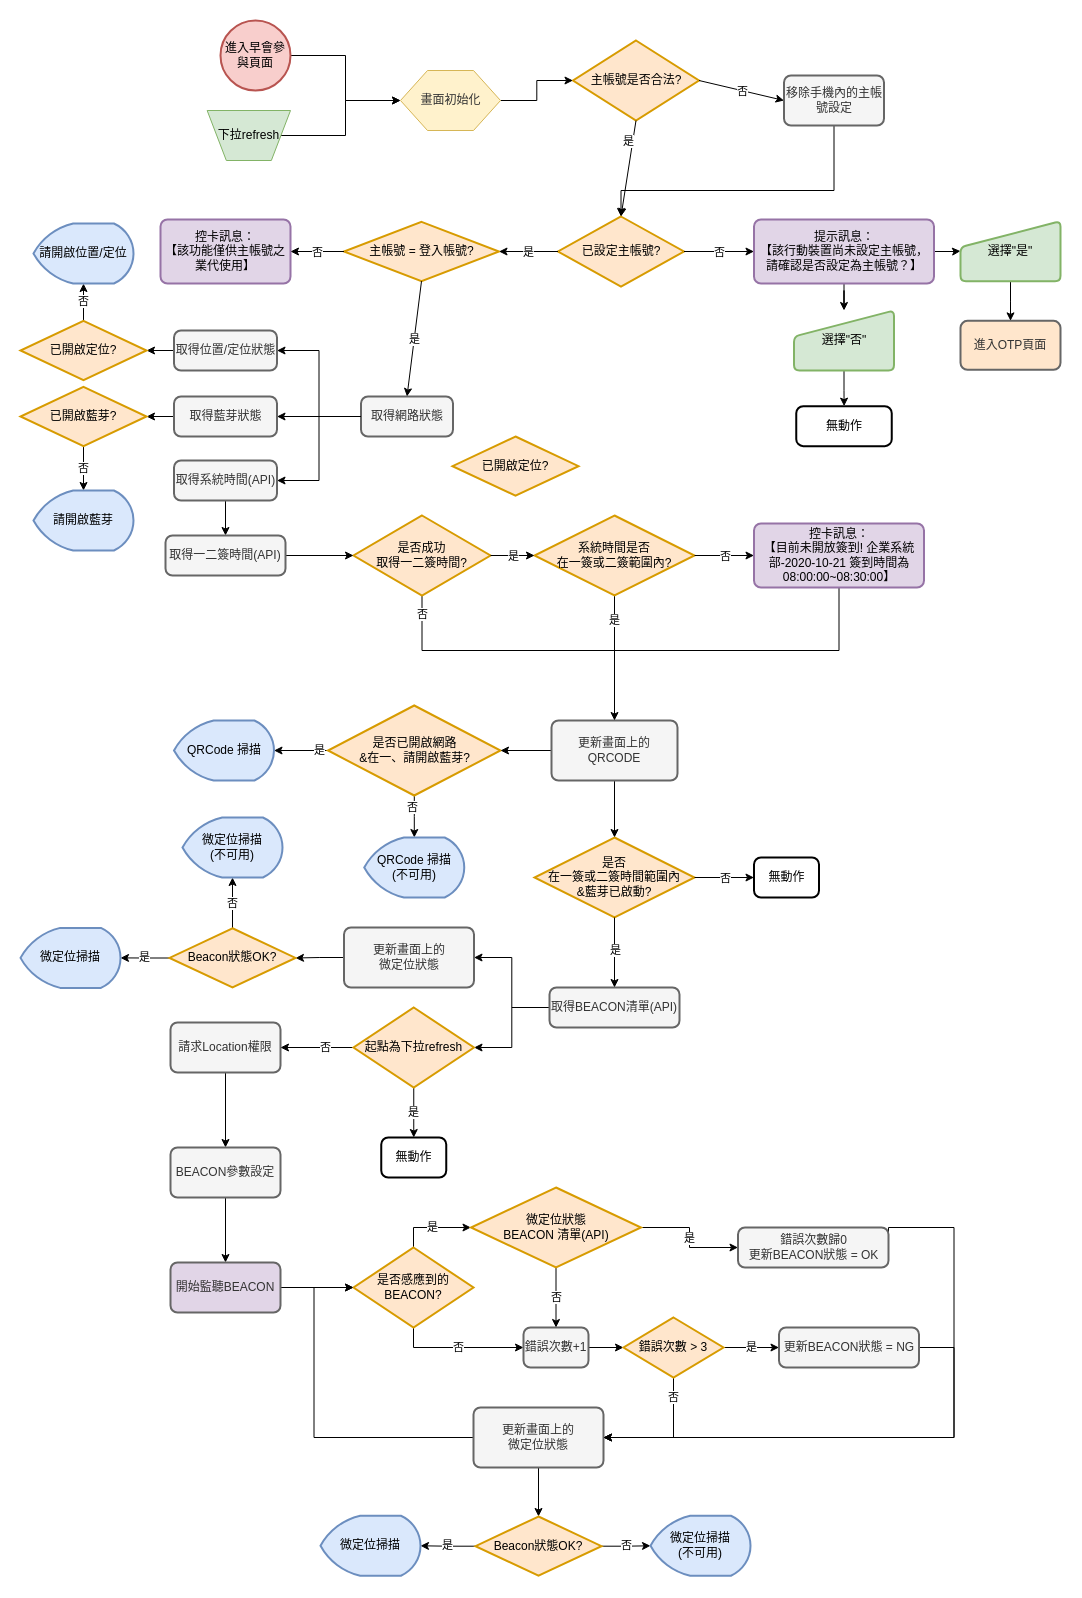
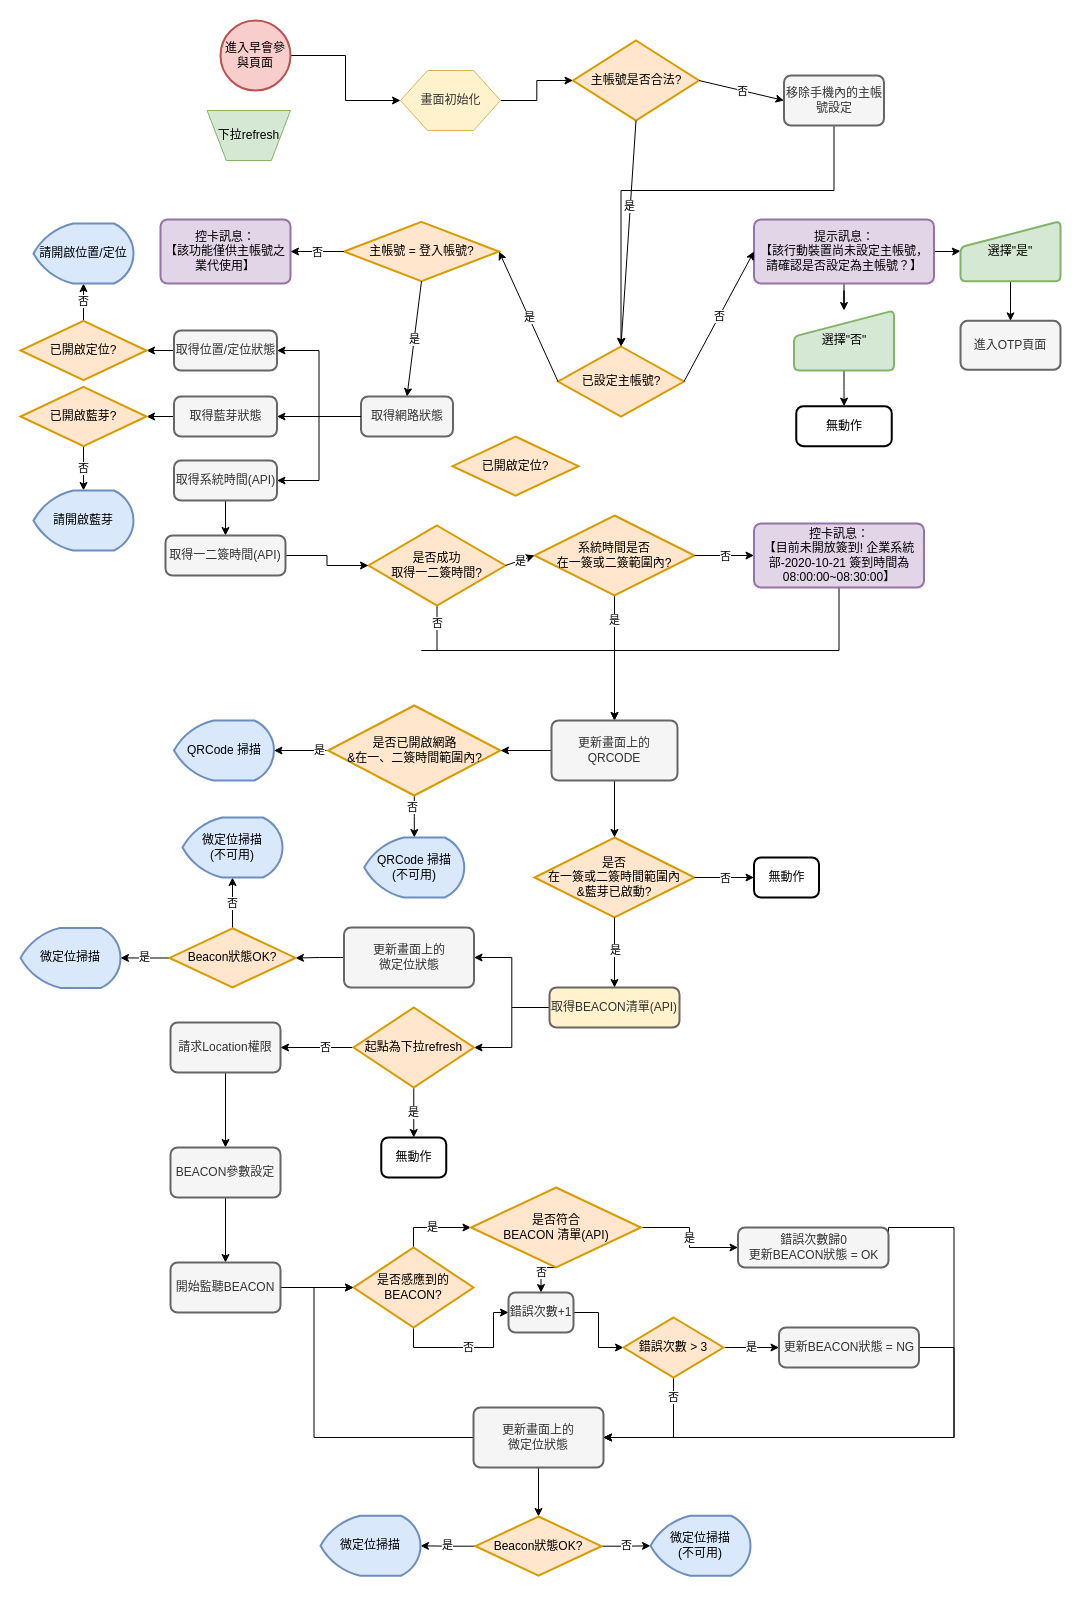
(330, 136) -> none
(621, 252) -> (621, 382)
(1011, 345) -> (1011, 345)
(422, 556) -> (437, 566)
(415, 751) -> (415, 751)
(615, 1008) -> (615, 1008)
(557, 1228) -> (557, 1228)
(226, 1288) -> (226, 1288)
(556, 1348) -> (541, 1313)
